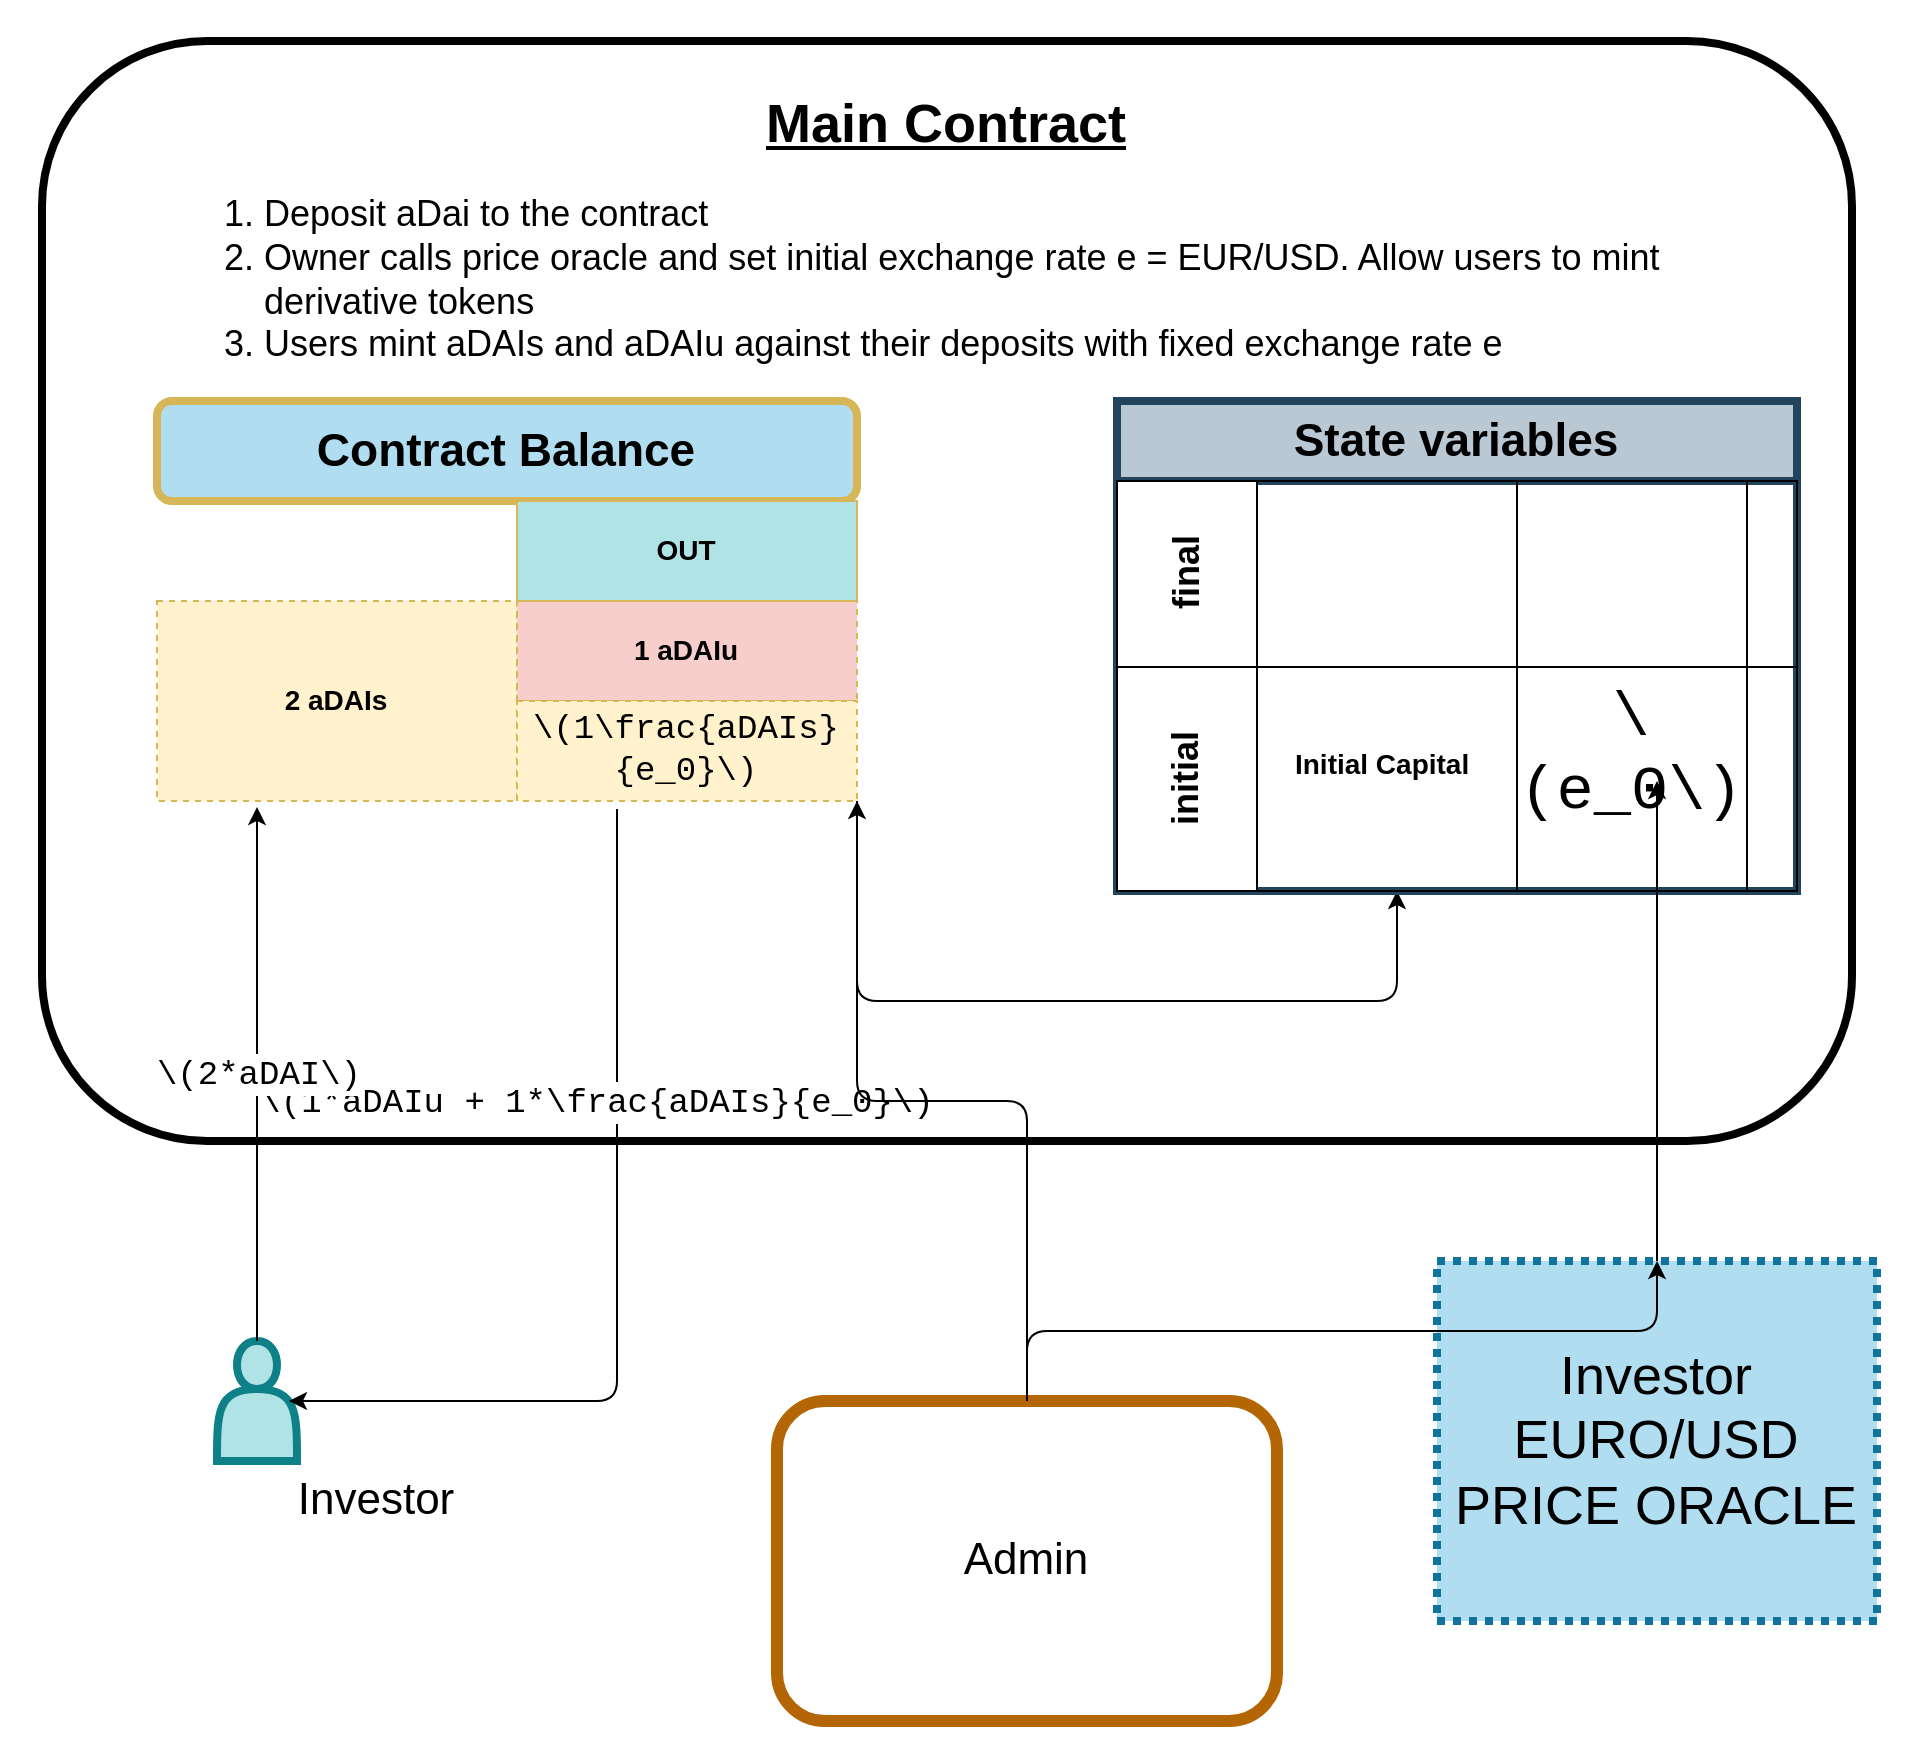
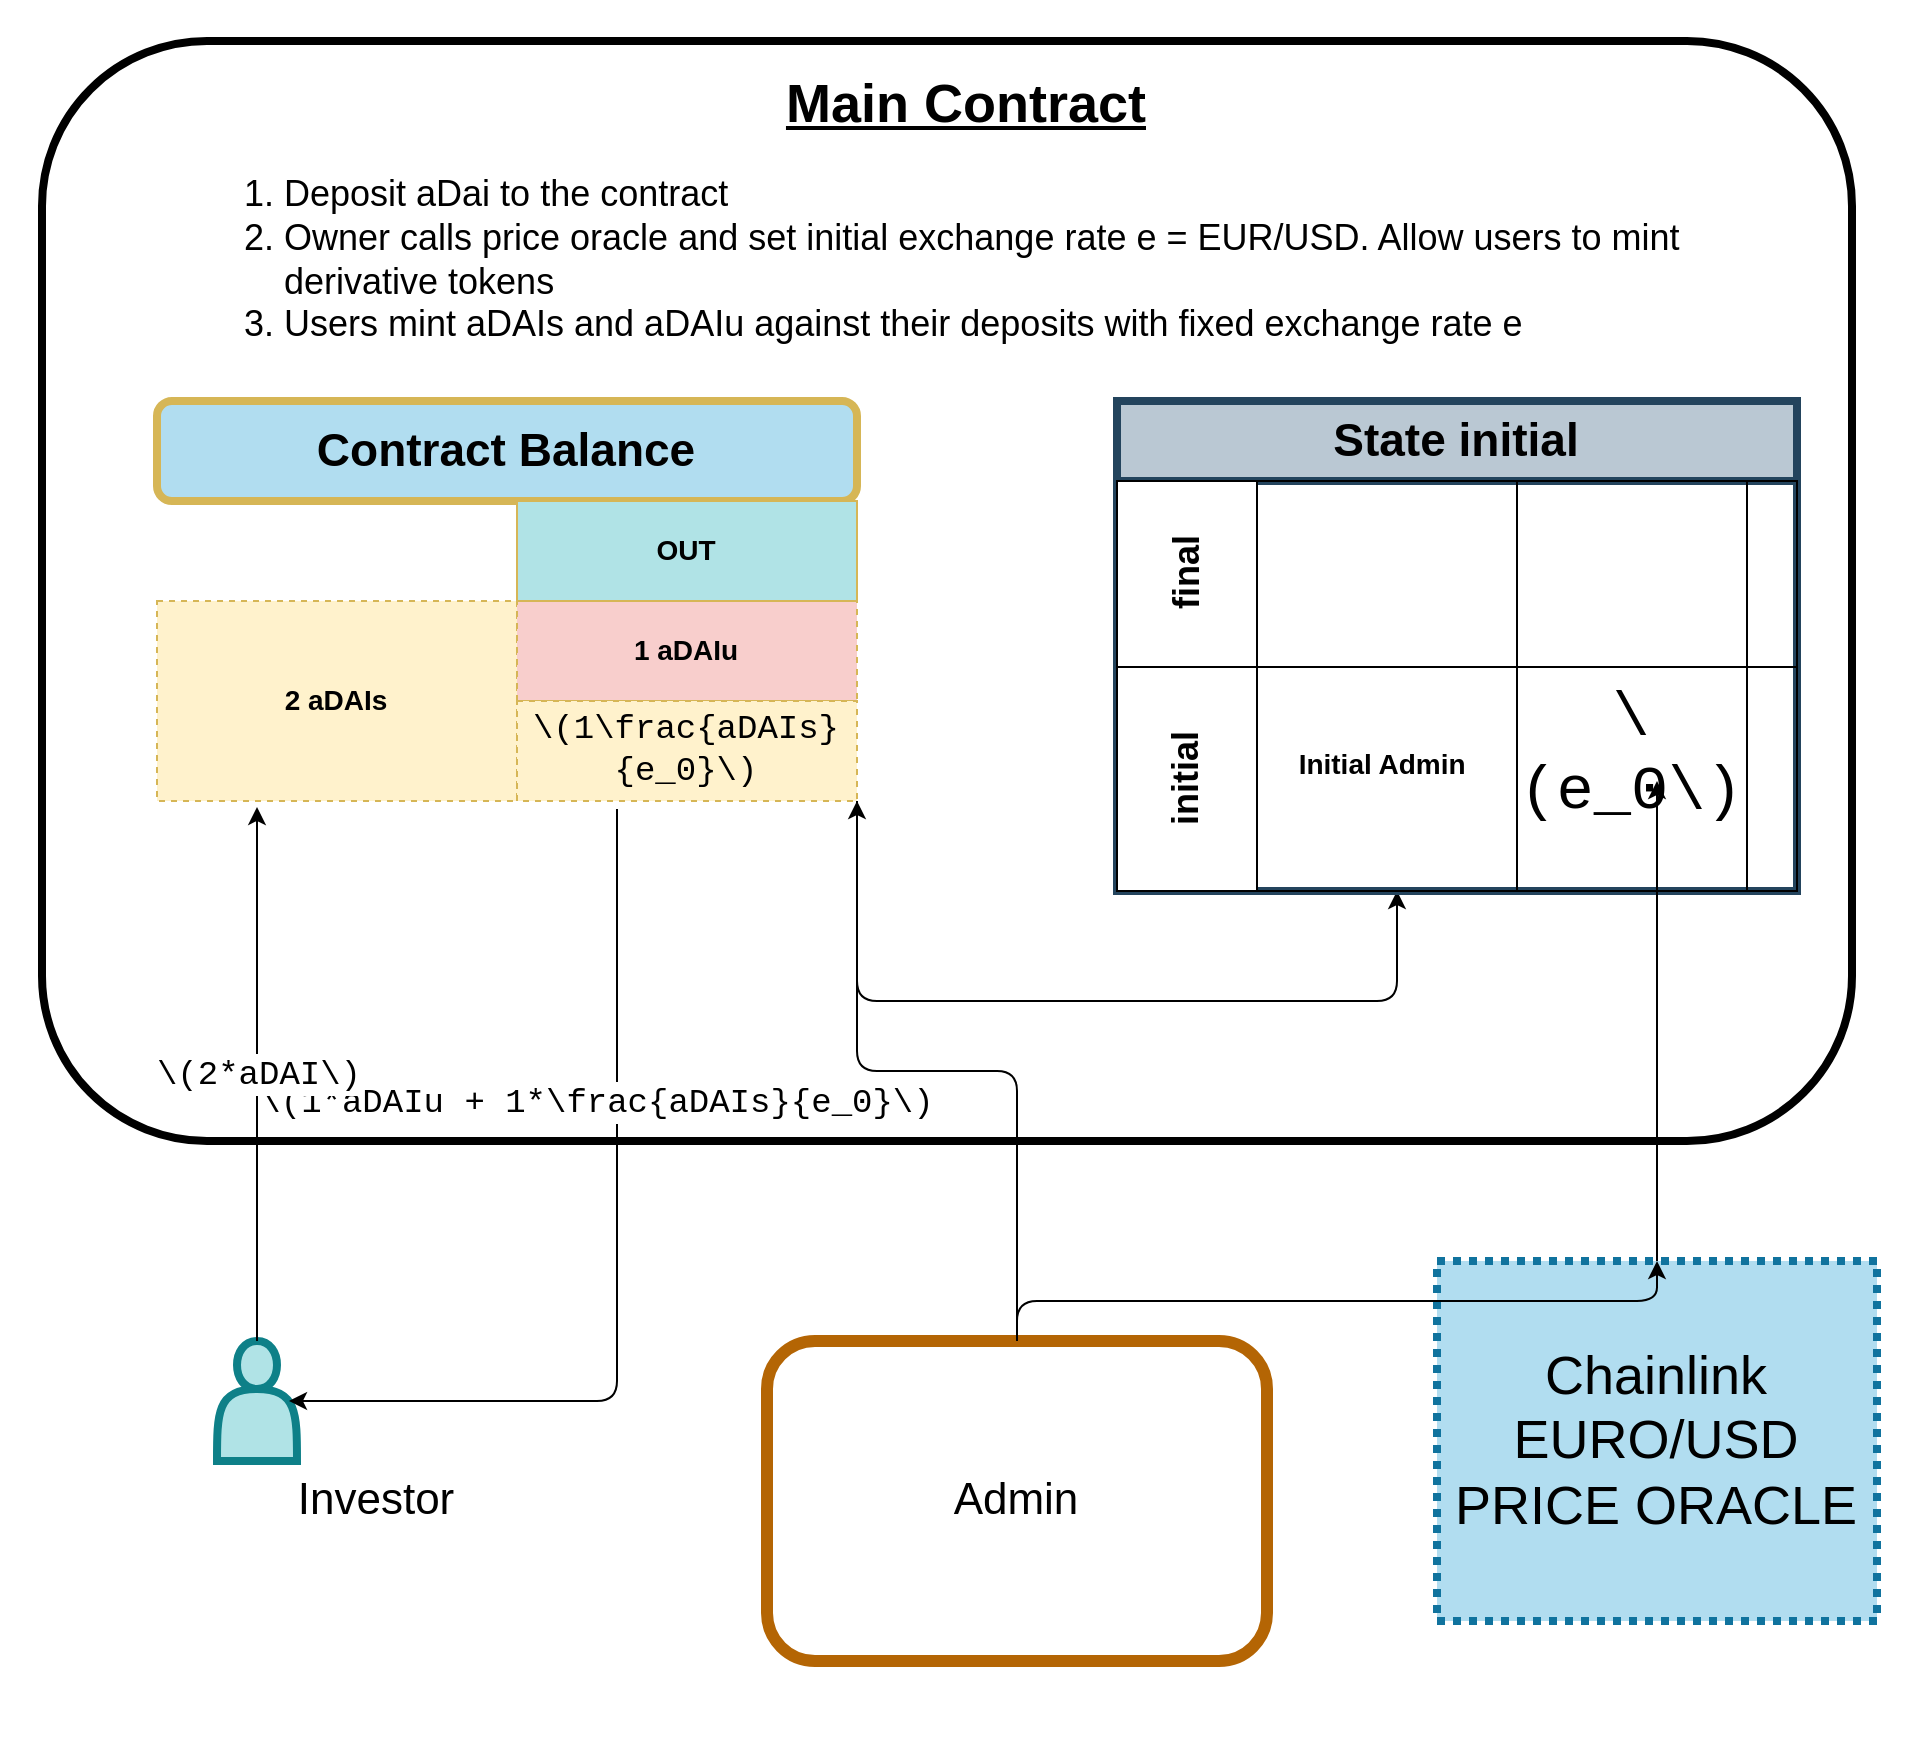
(947, 231) -> (967, 211)
(1457, 441) -> (1457, 441)
(1387, 698) -> (1387, 698)
(1657, 1441) -> (1657, 1441)
(1027, 1561) -> (1017, 1501)
